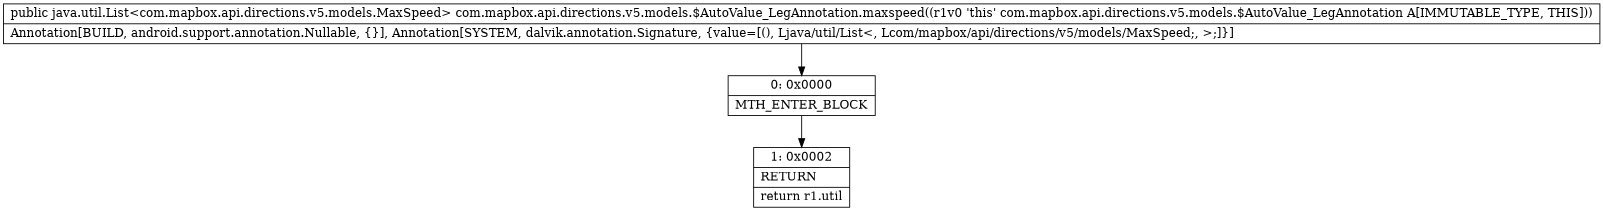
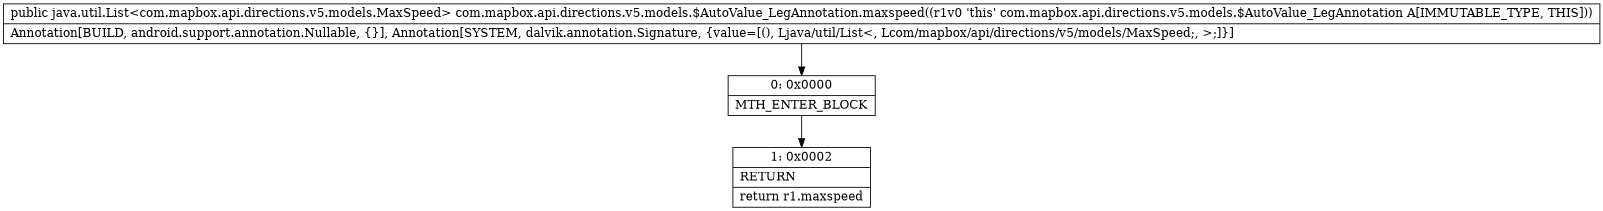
(802, 197) -> (802, 197)
